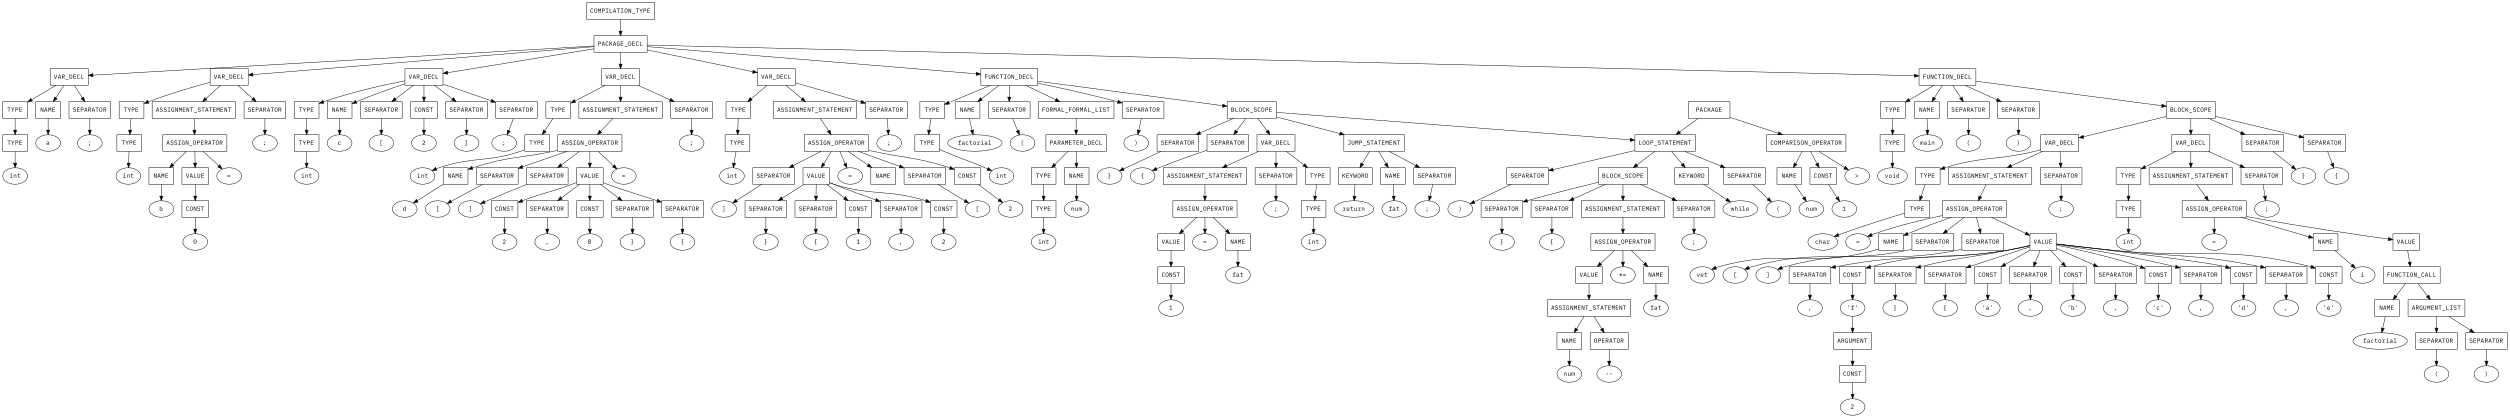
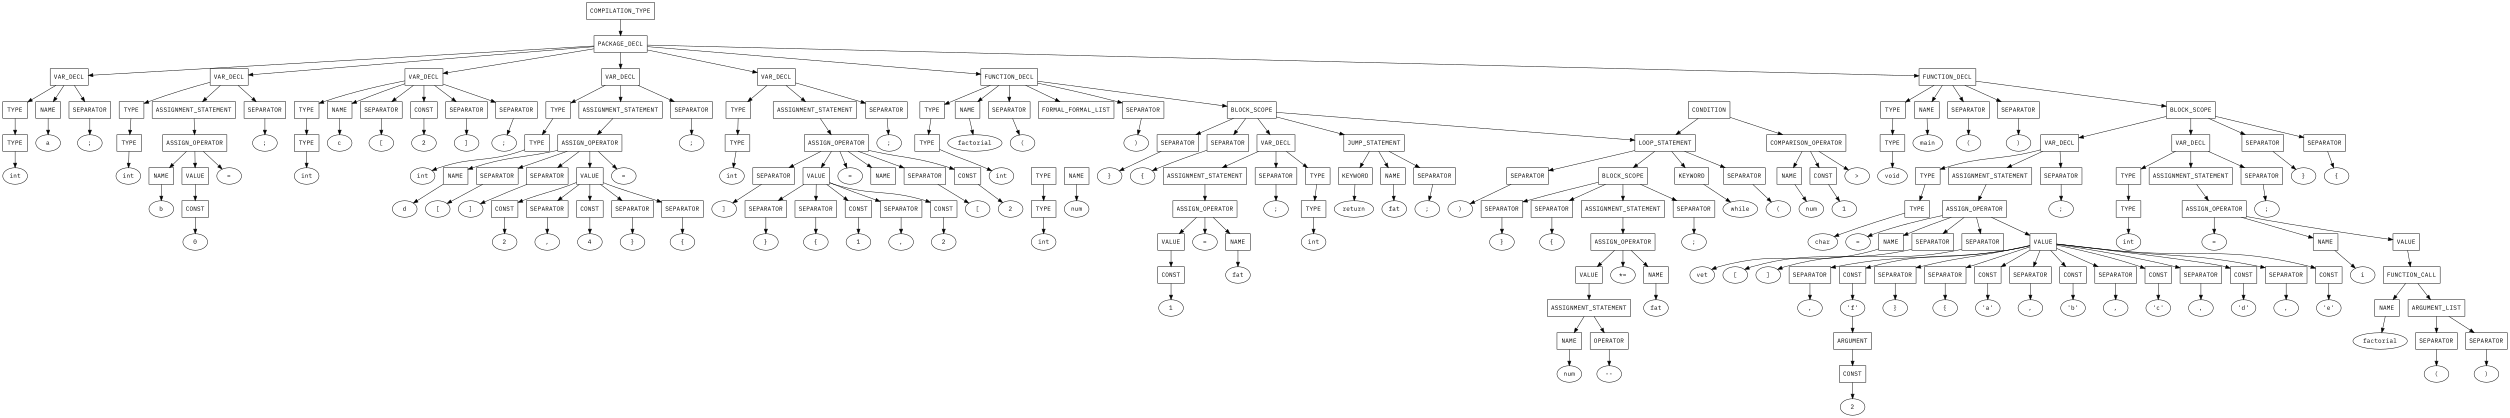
(1709, 110) -> (1709, 110)
(1076, 143) -> none
(590, 242) -> (590, 242)
